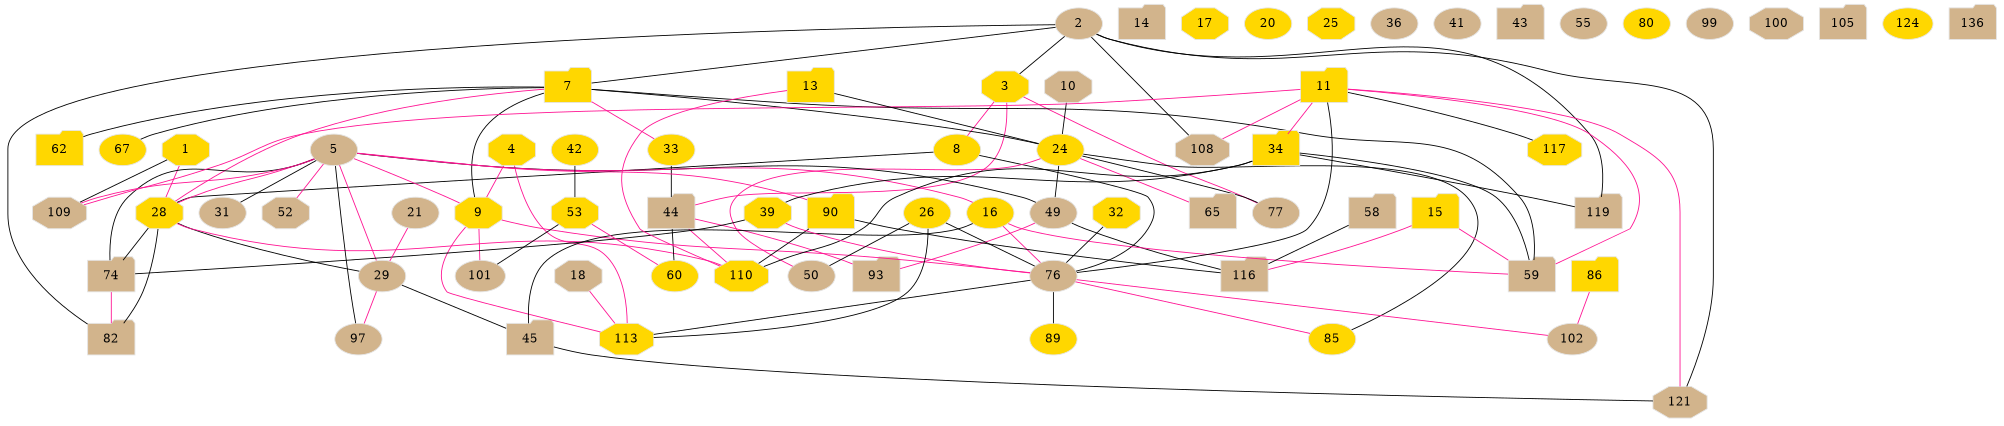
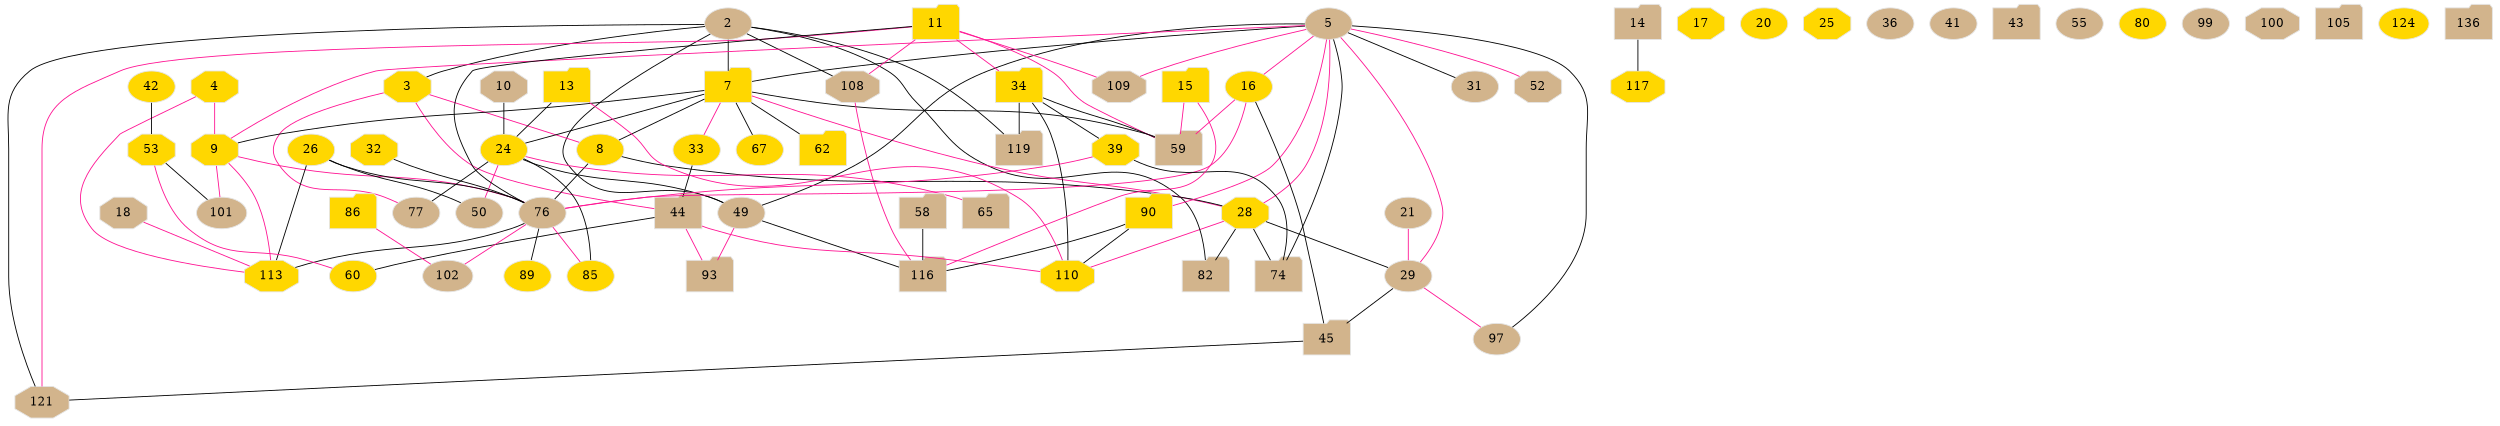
none -> (1042, 47)
(1441, 114) -> (1638, 55)
none -> (662, 120)
none -> (564, 145)
(186, 150) -> none
none -> (880, 200)
(111, 308) -> none
